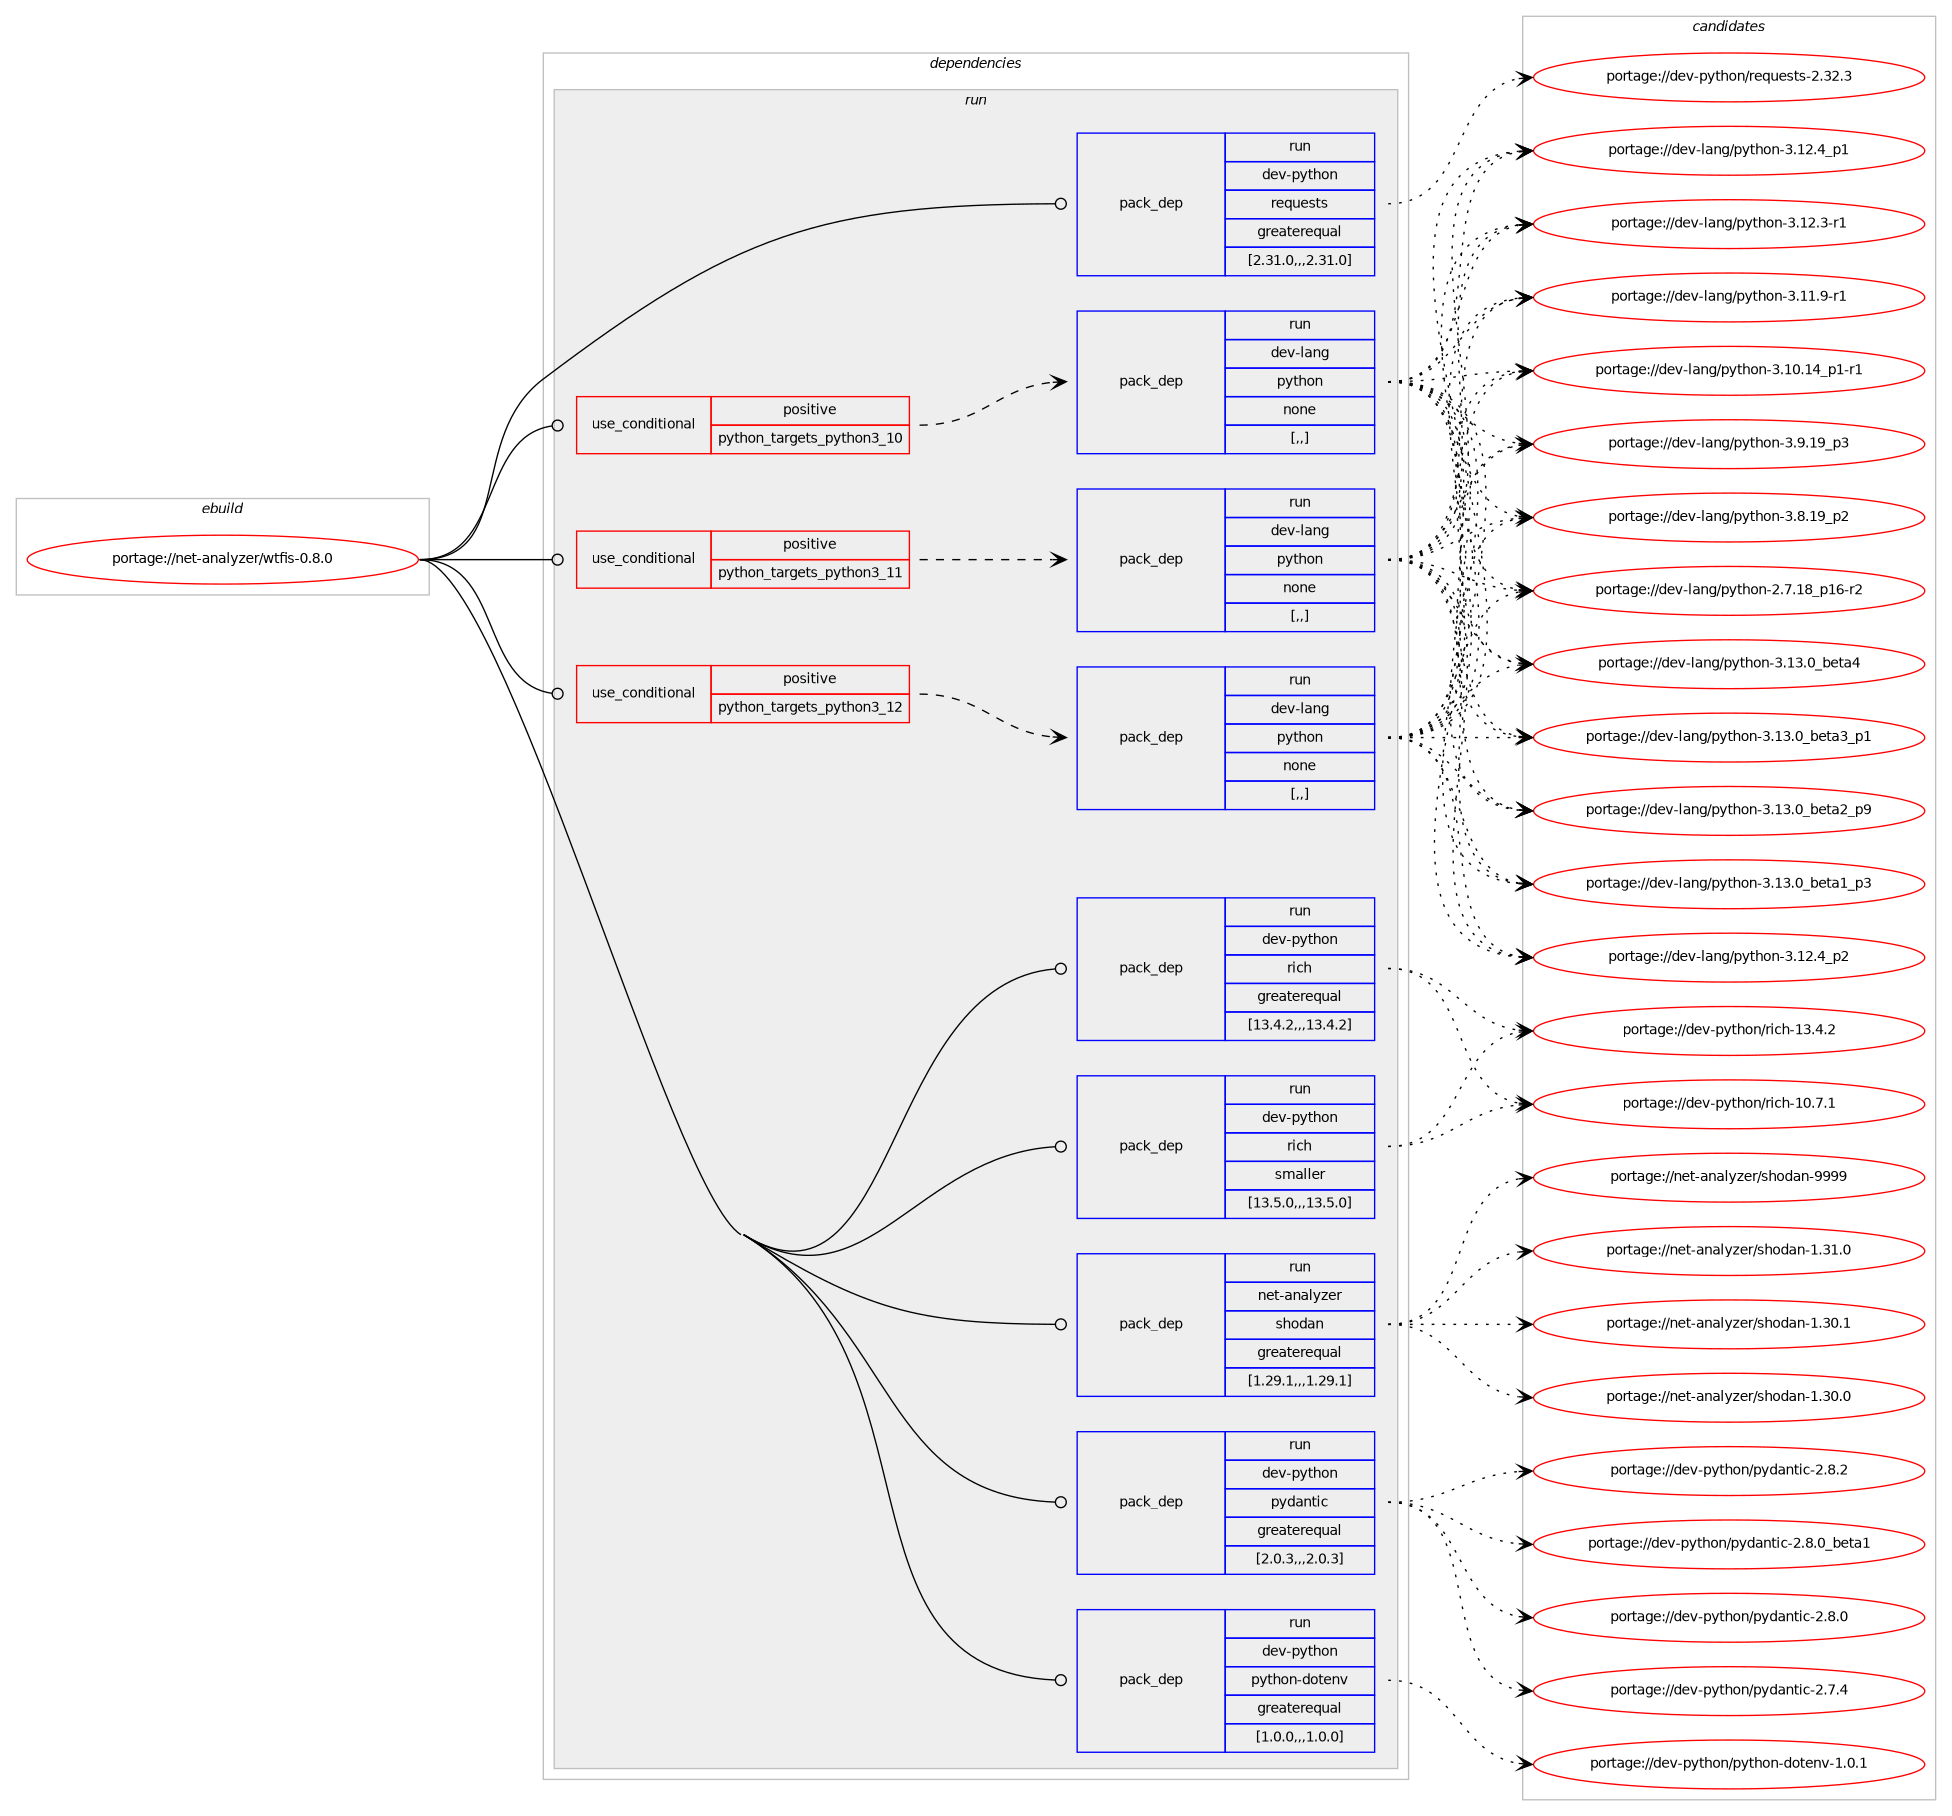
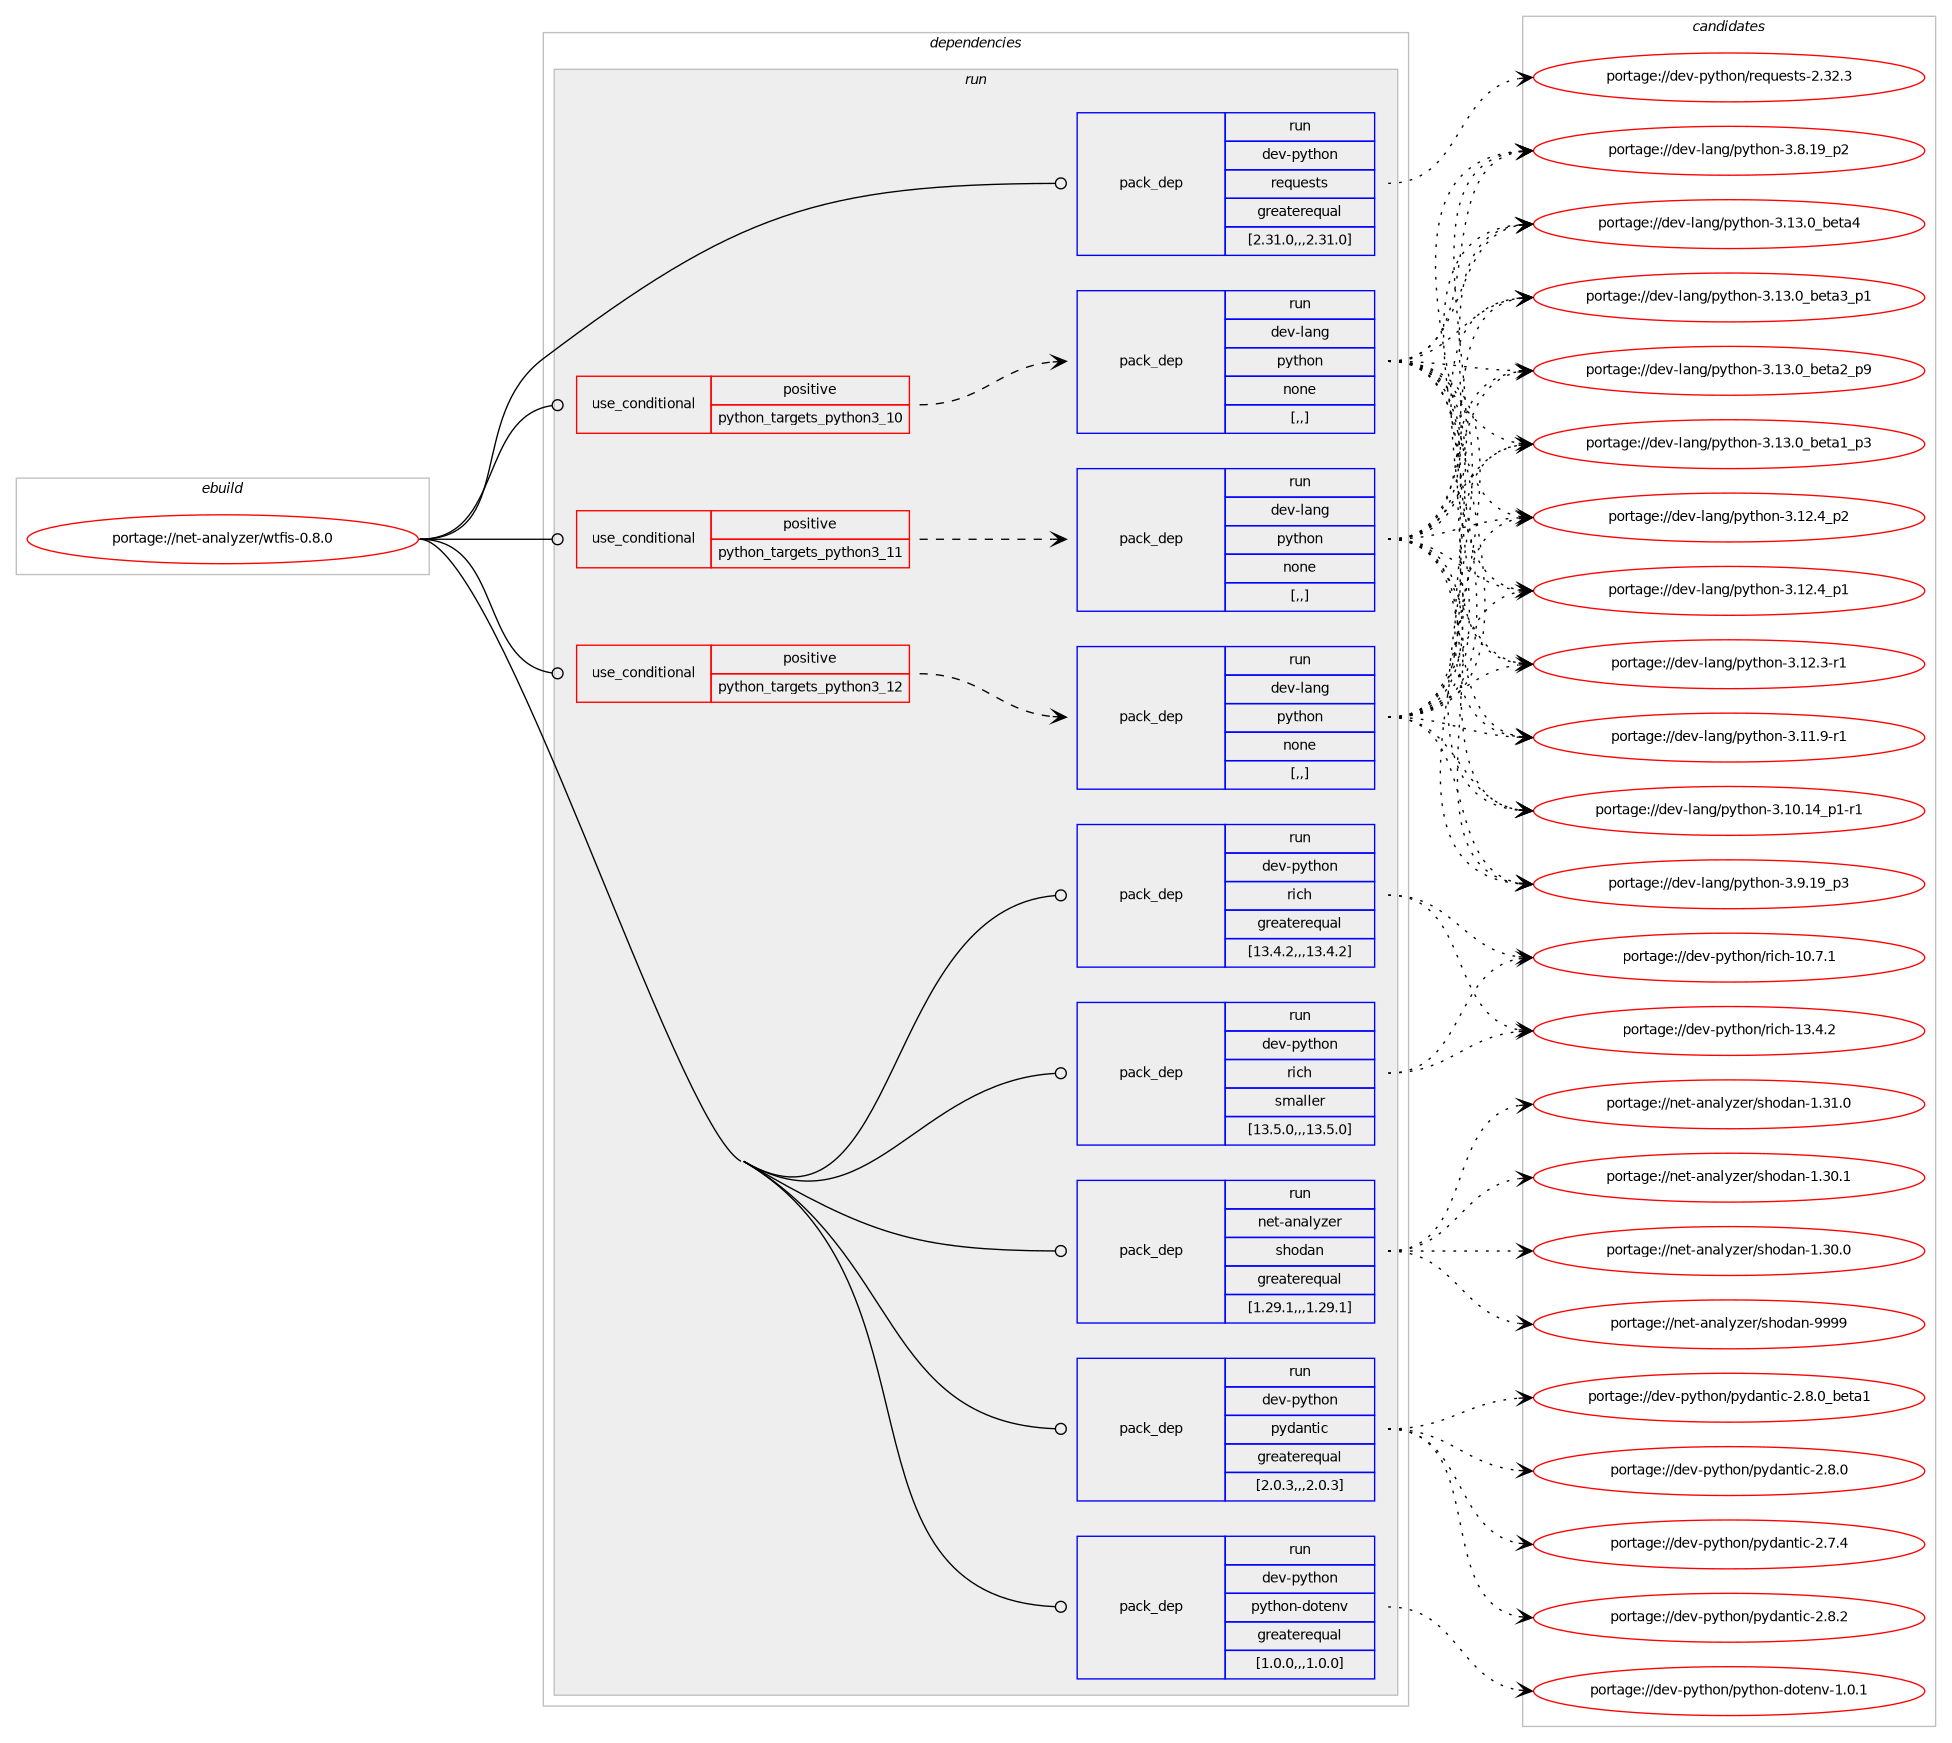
(1729, 591) -> none
